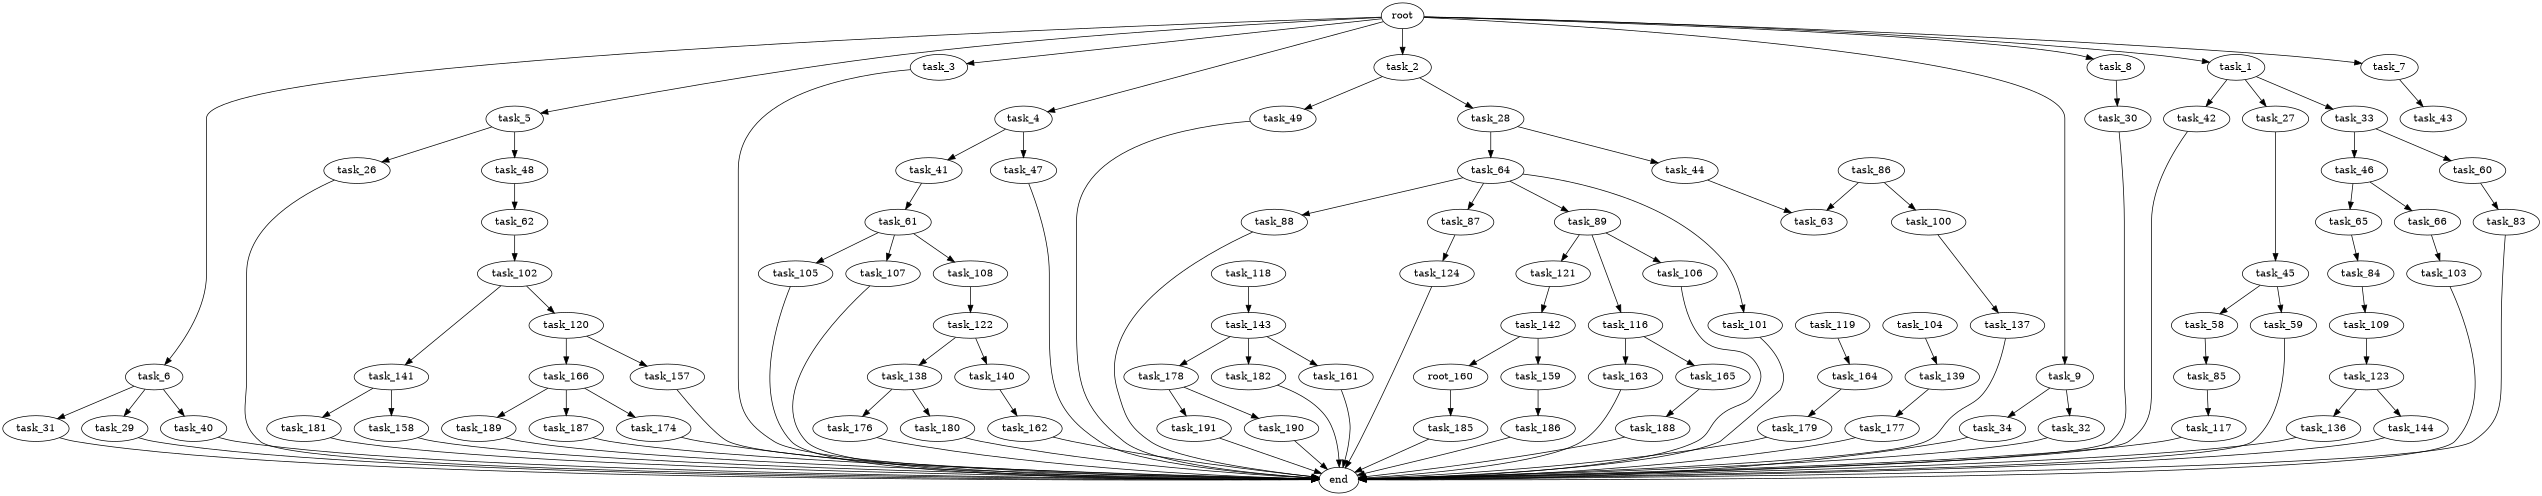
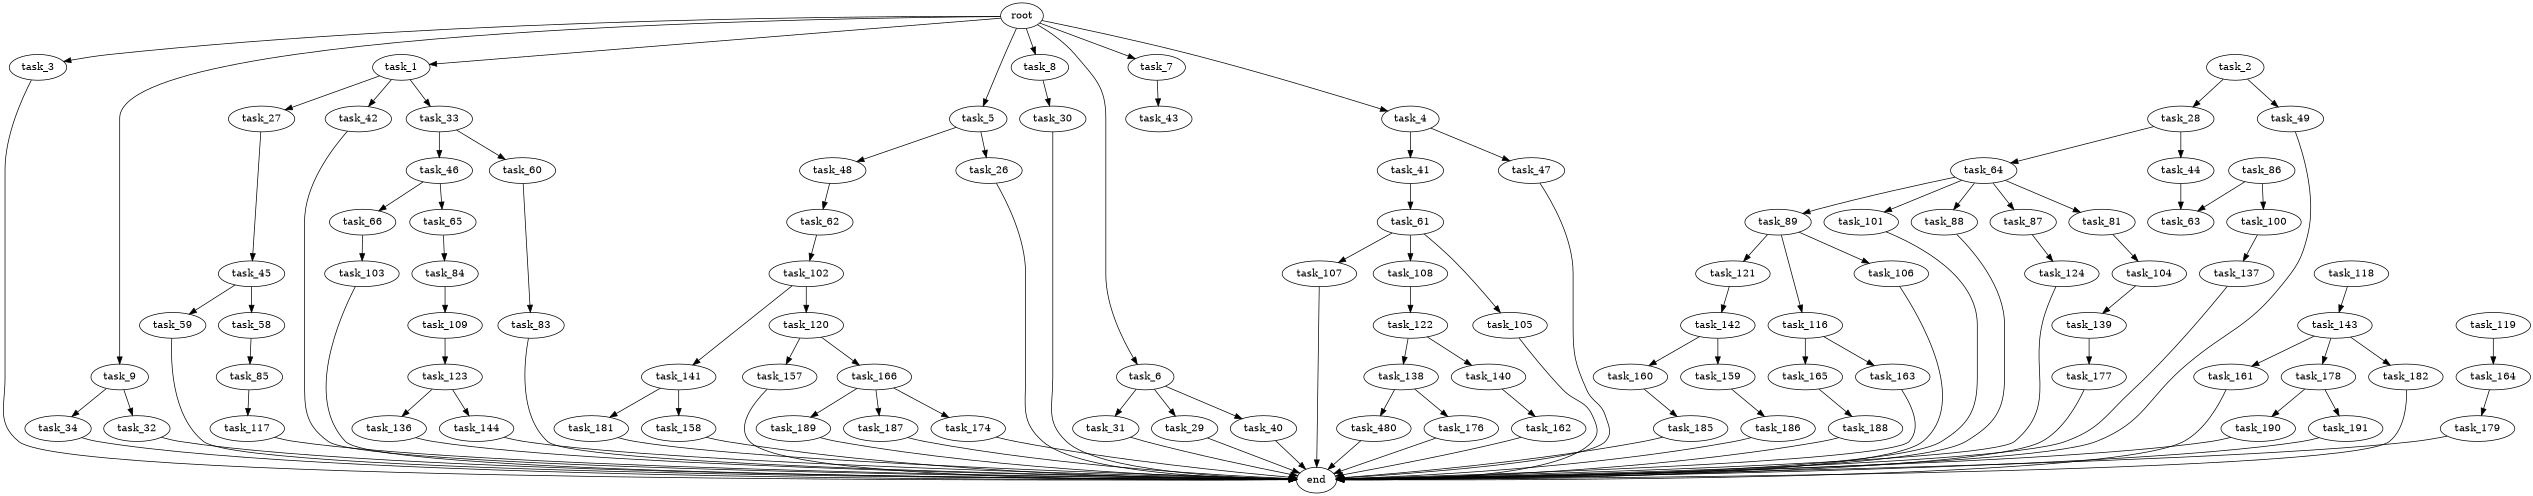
(1403, 38) -> none
none -> (2102, 222)
(1451, 377) -> (1630, 377)
(937, 429) -> (1374, 429)
